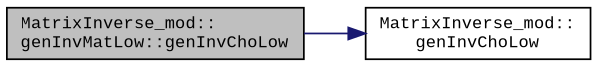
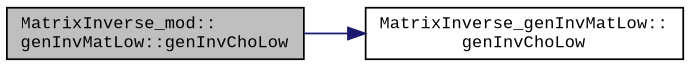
(478, 33) -> (524, 33)
